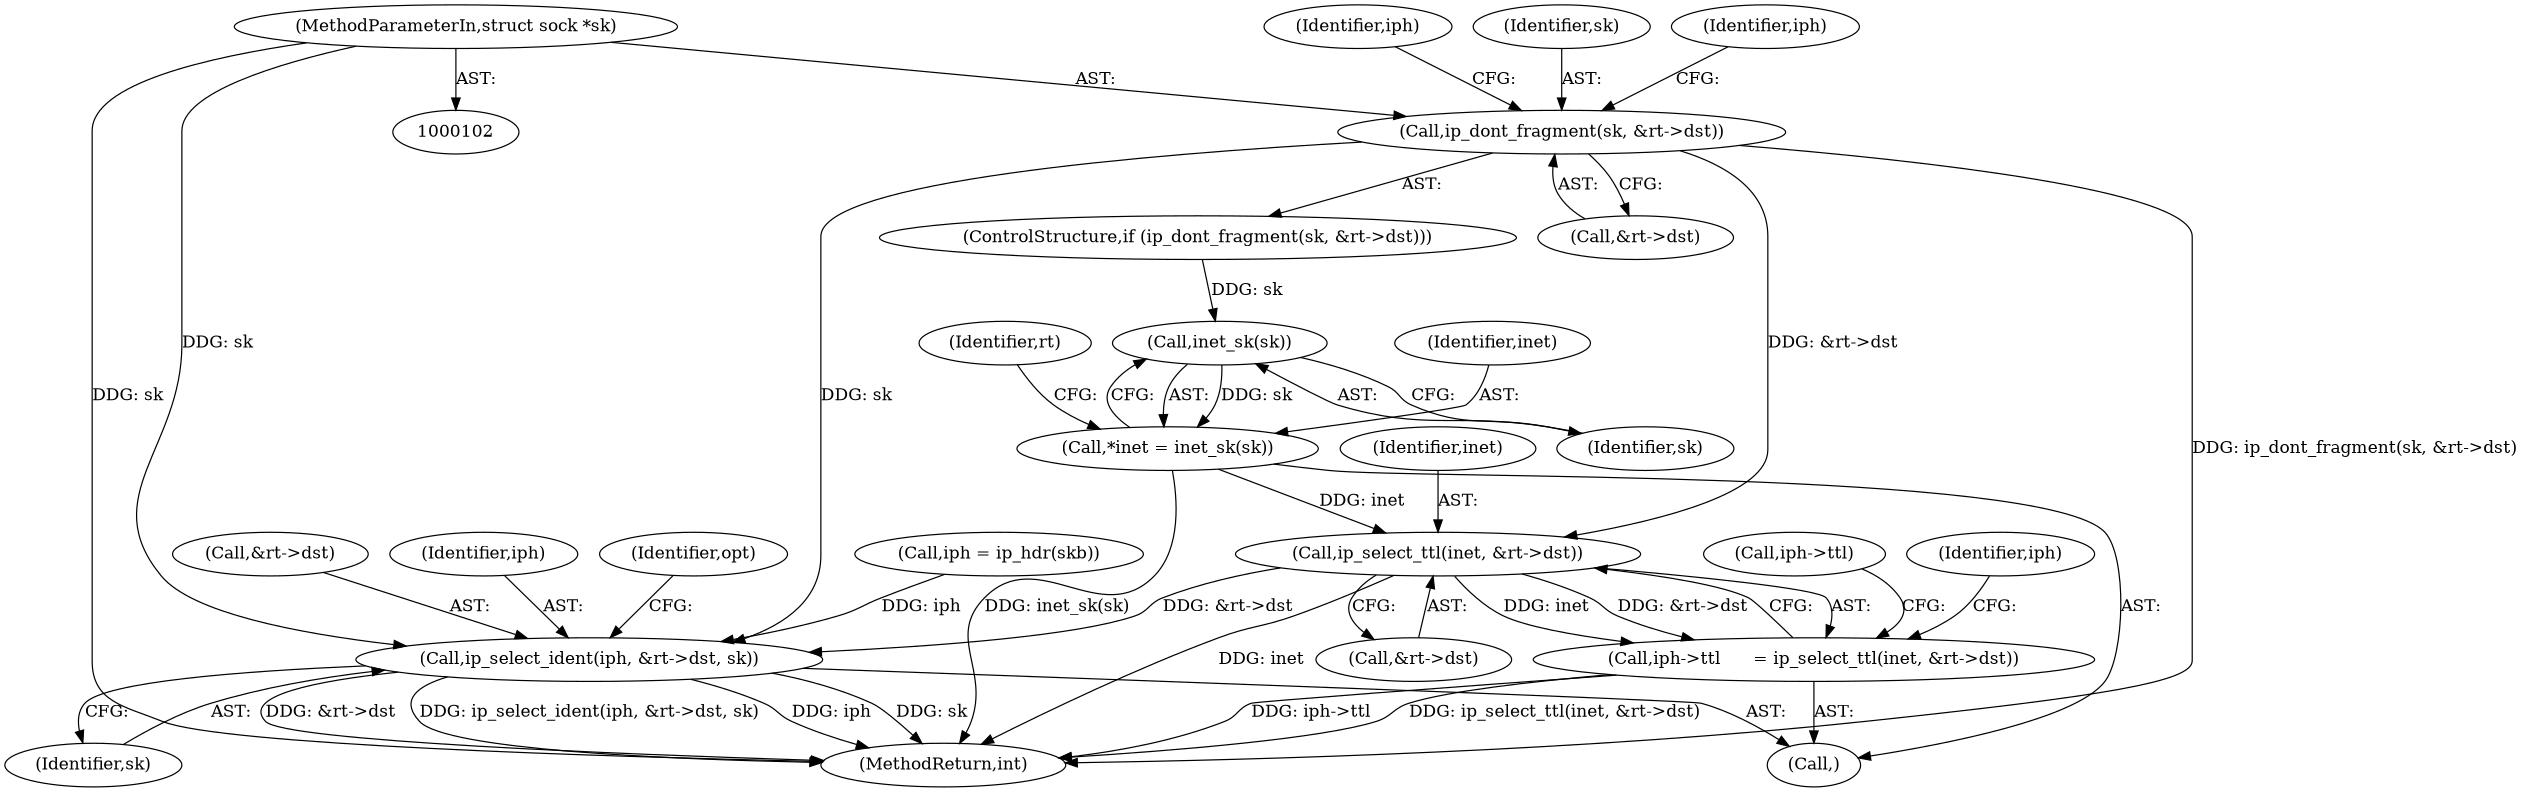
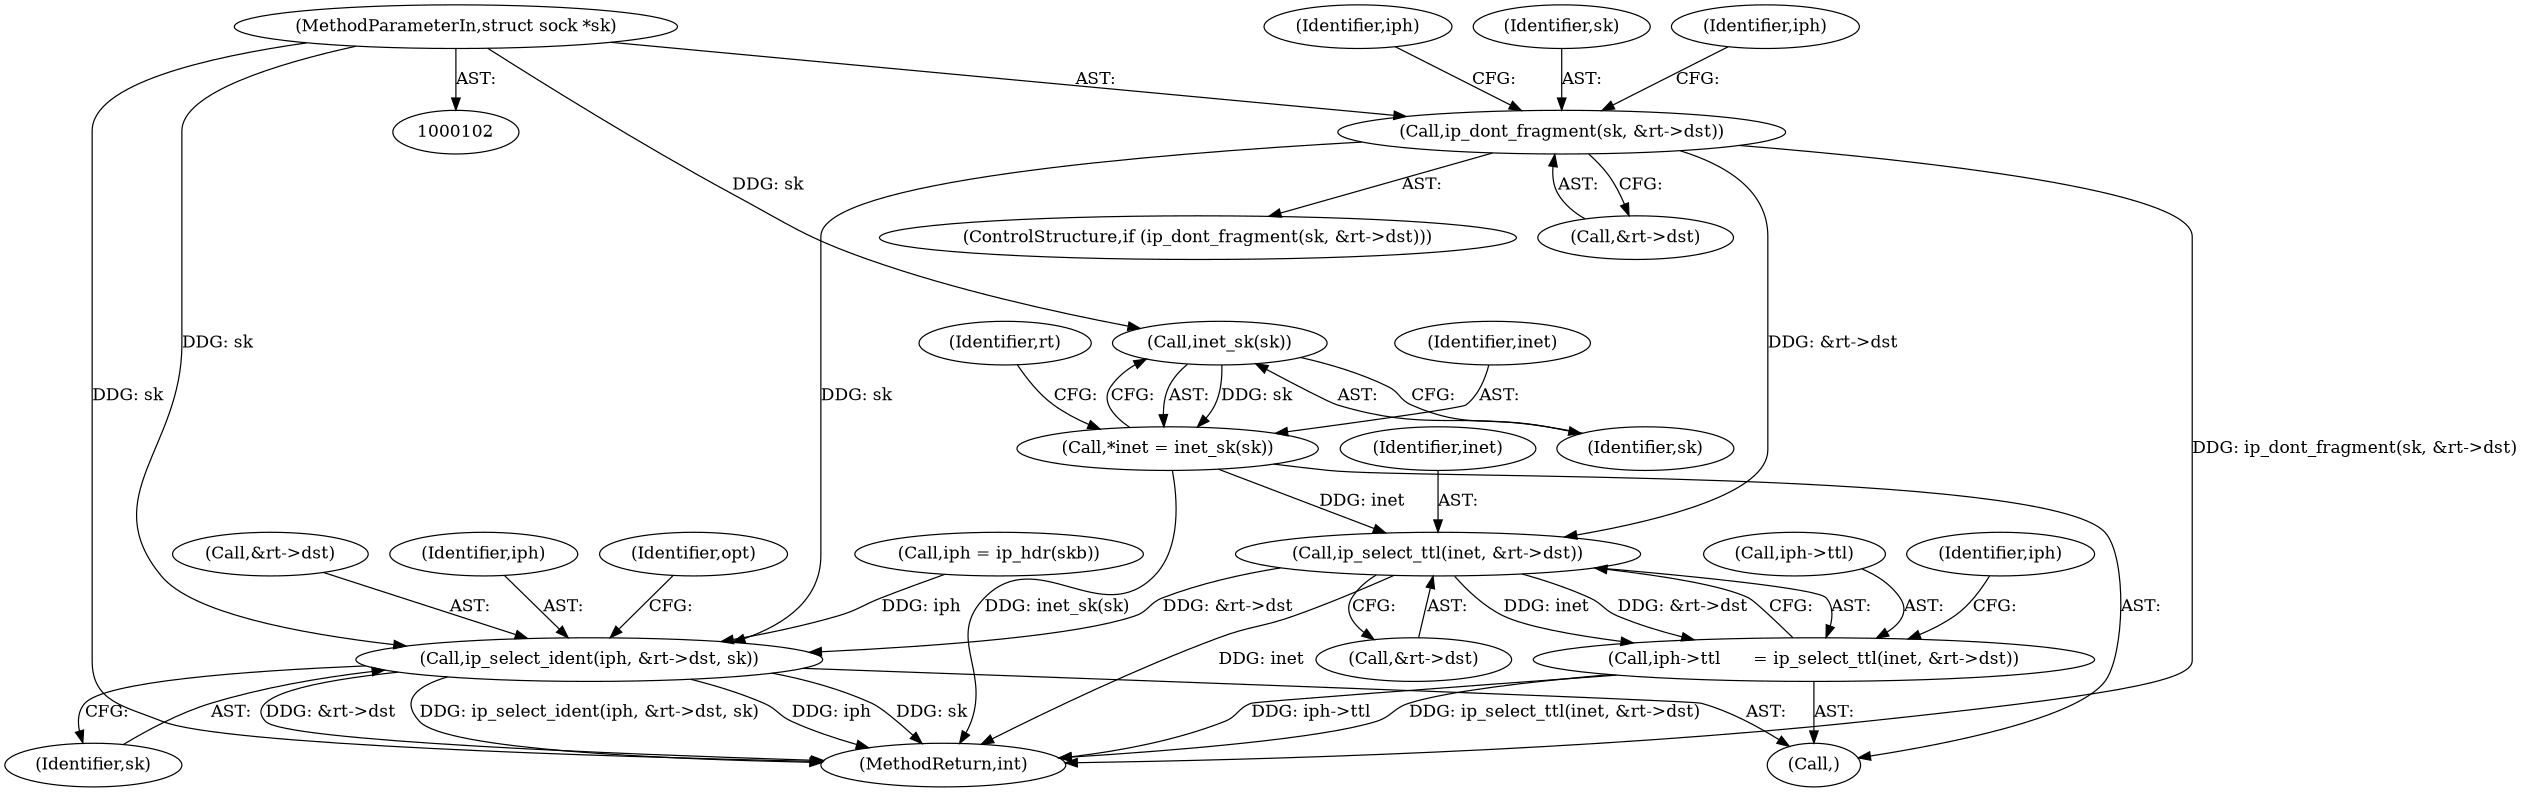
(1208, 284) -> (791, 226)
(1927, 607) -> (1927, 607)
